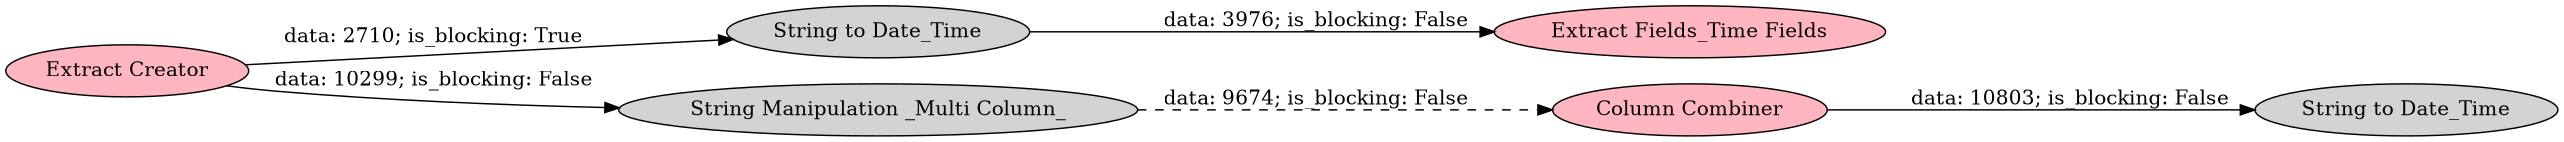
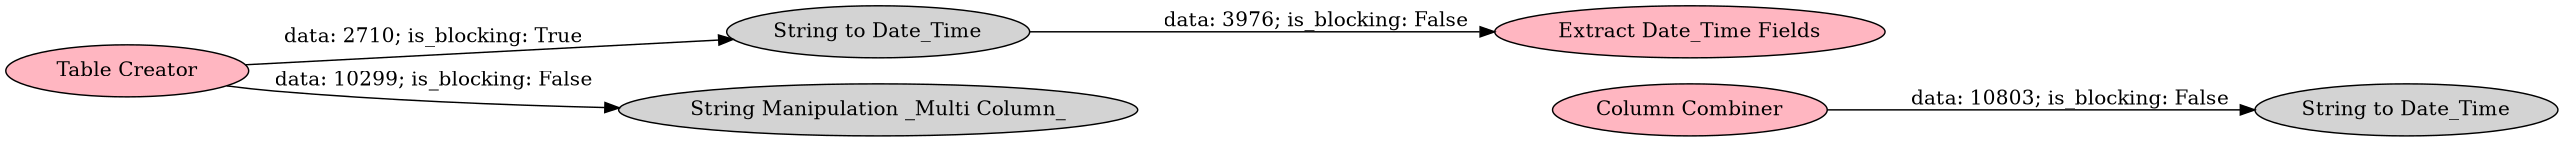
(1690, 32) -> (1690, 32)
(127, 71) -> (127, 71)
(1338, 110) -> none
